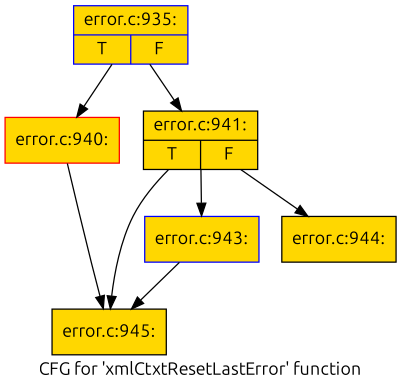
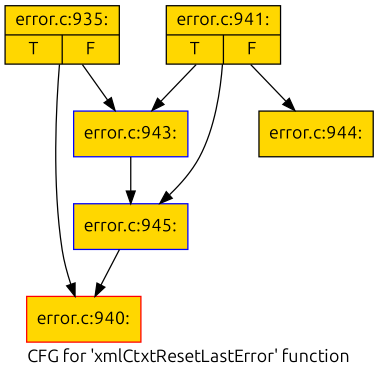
(131, 35) -> (62, 35)
(162, 82) -> (95, 82)
(83, 230) -> (110, 267)
(109, 332) -> (131, 227)
